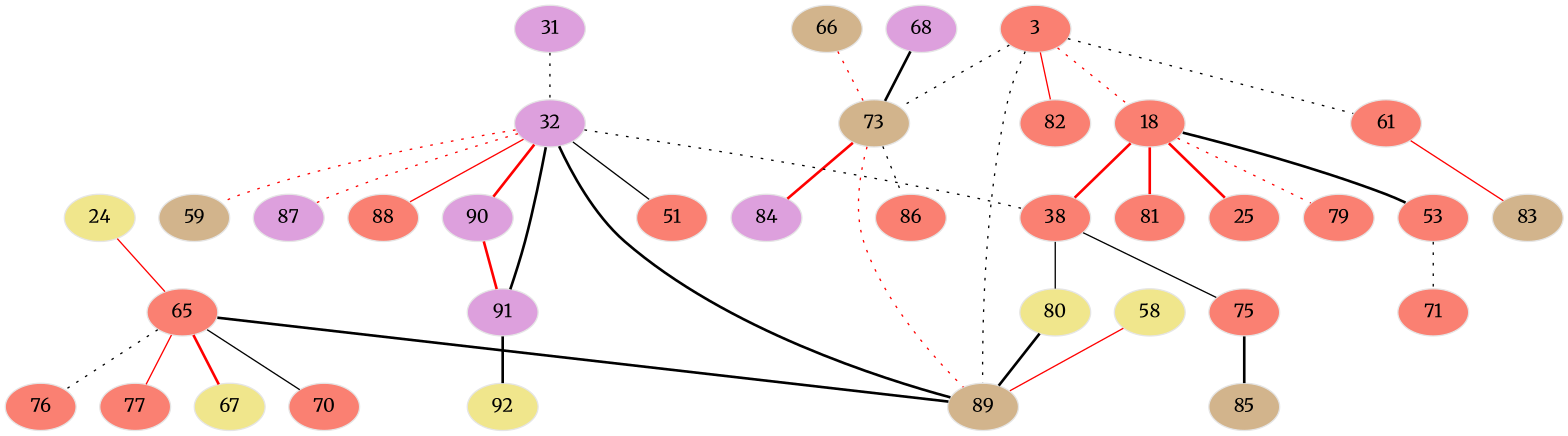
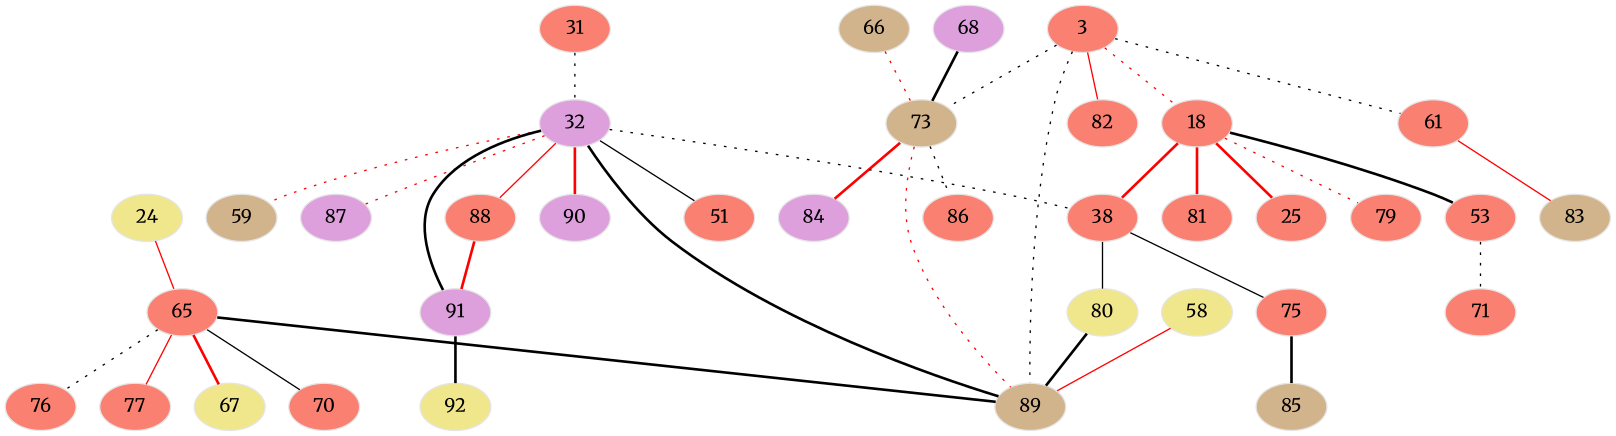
(550, 29) -> (575, 29)
(490, 265) -> (468, 265)
